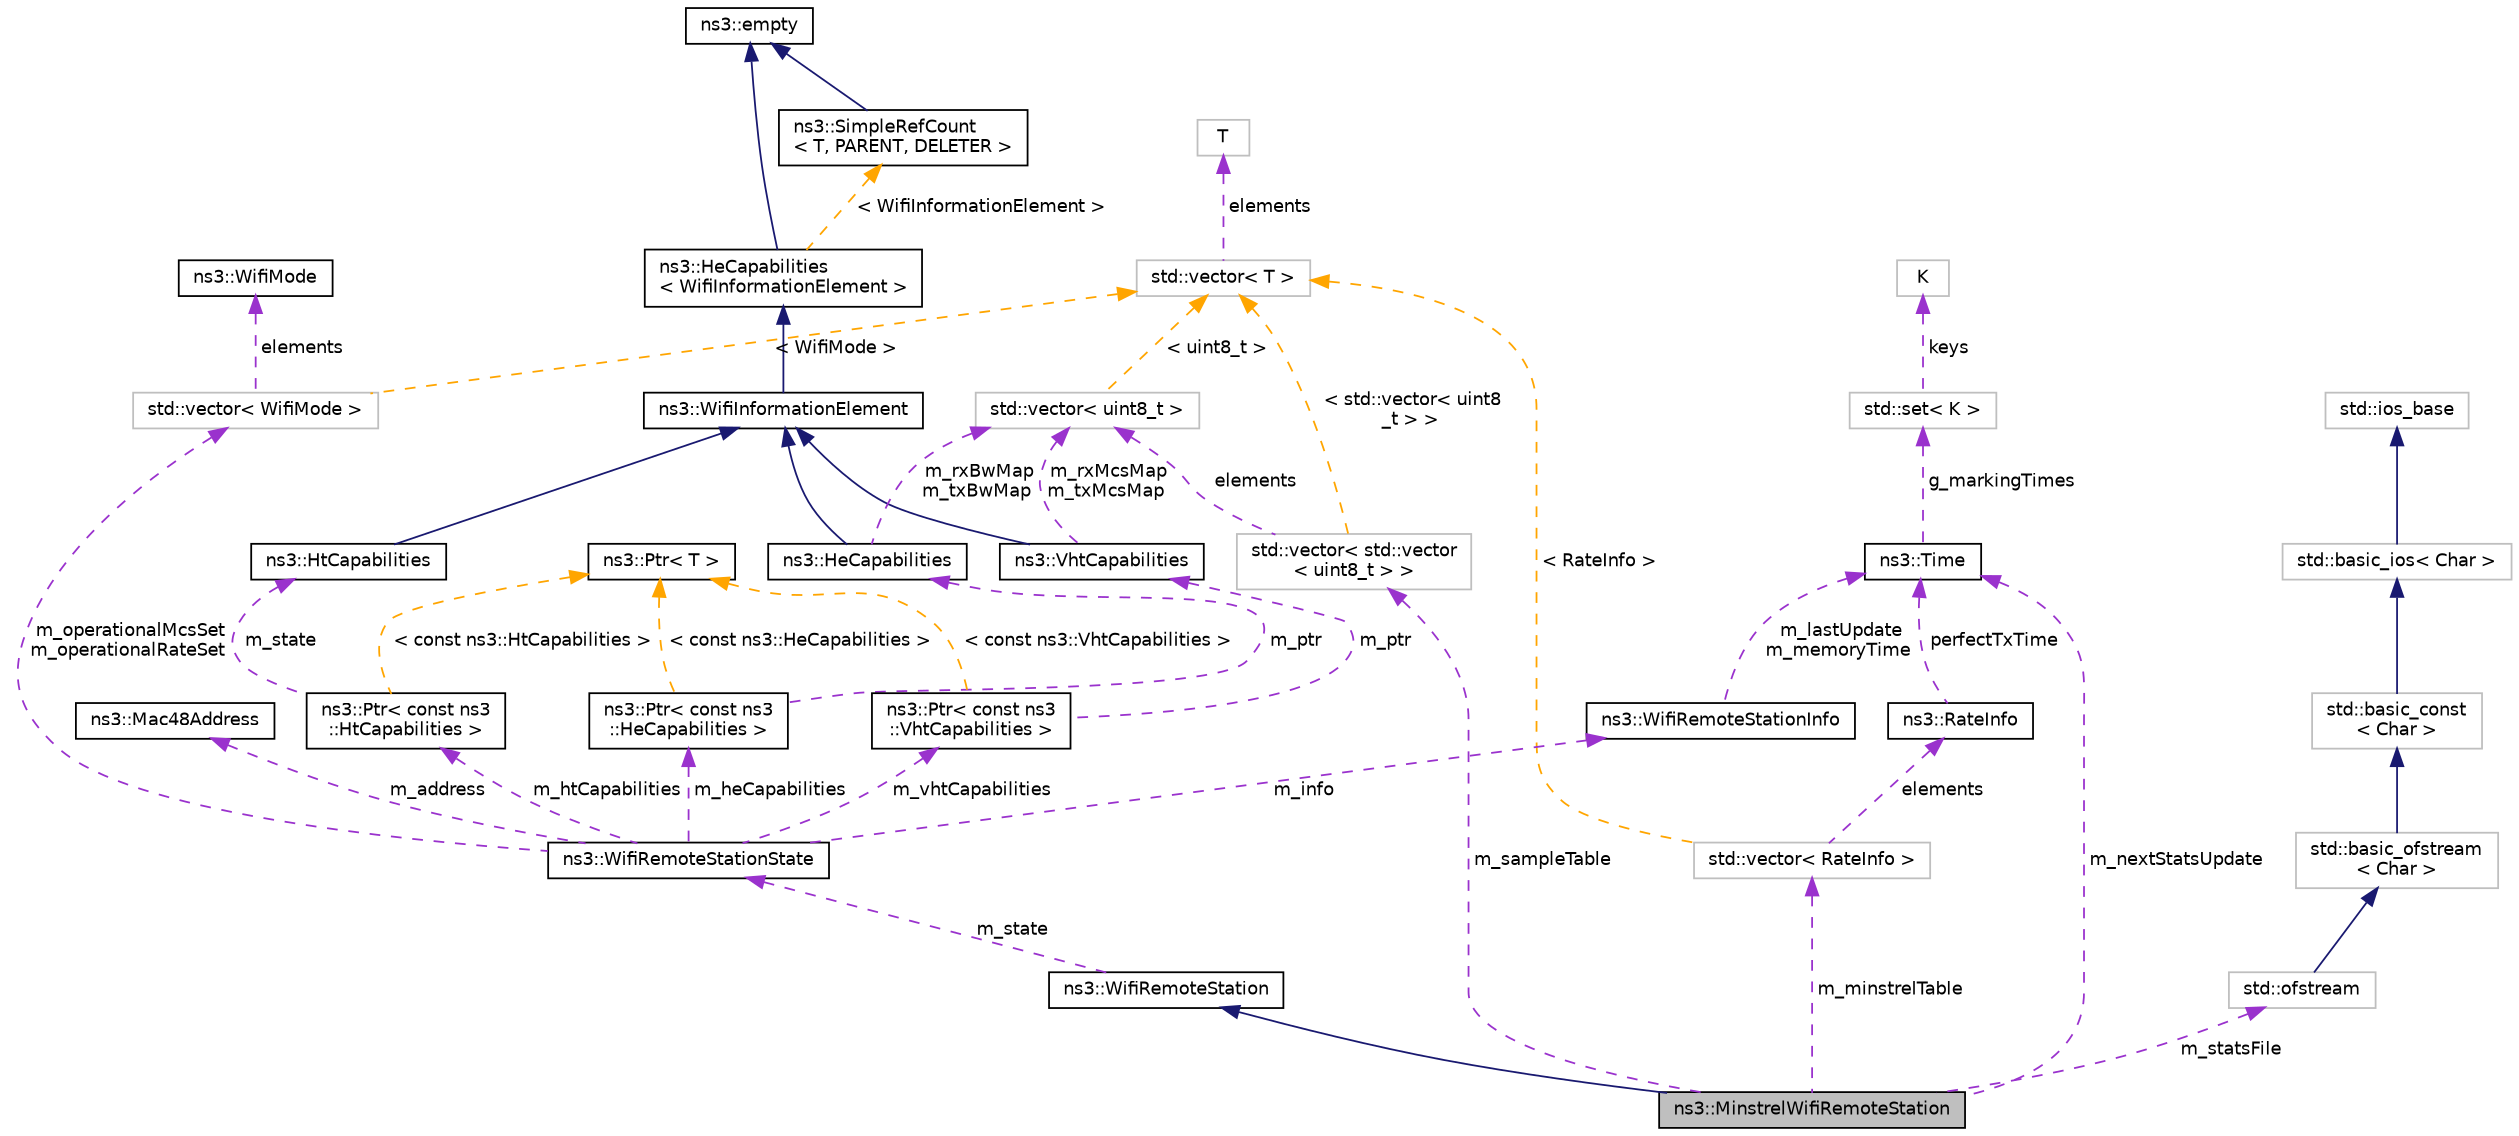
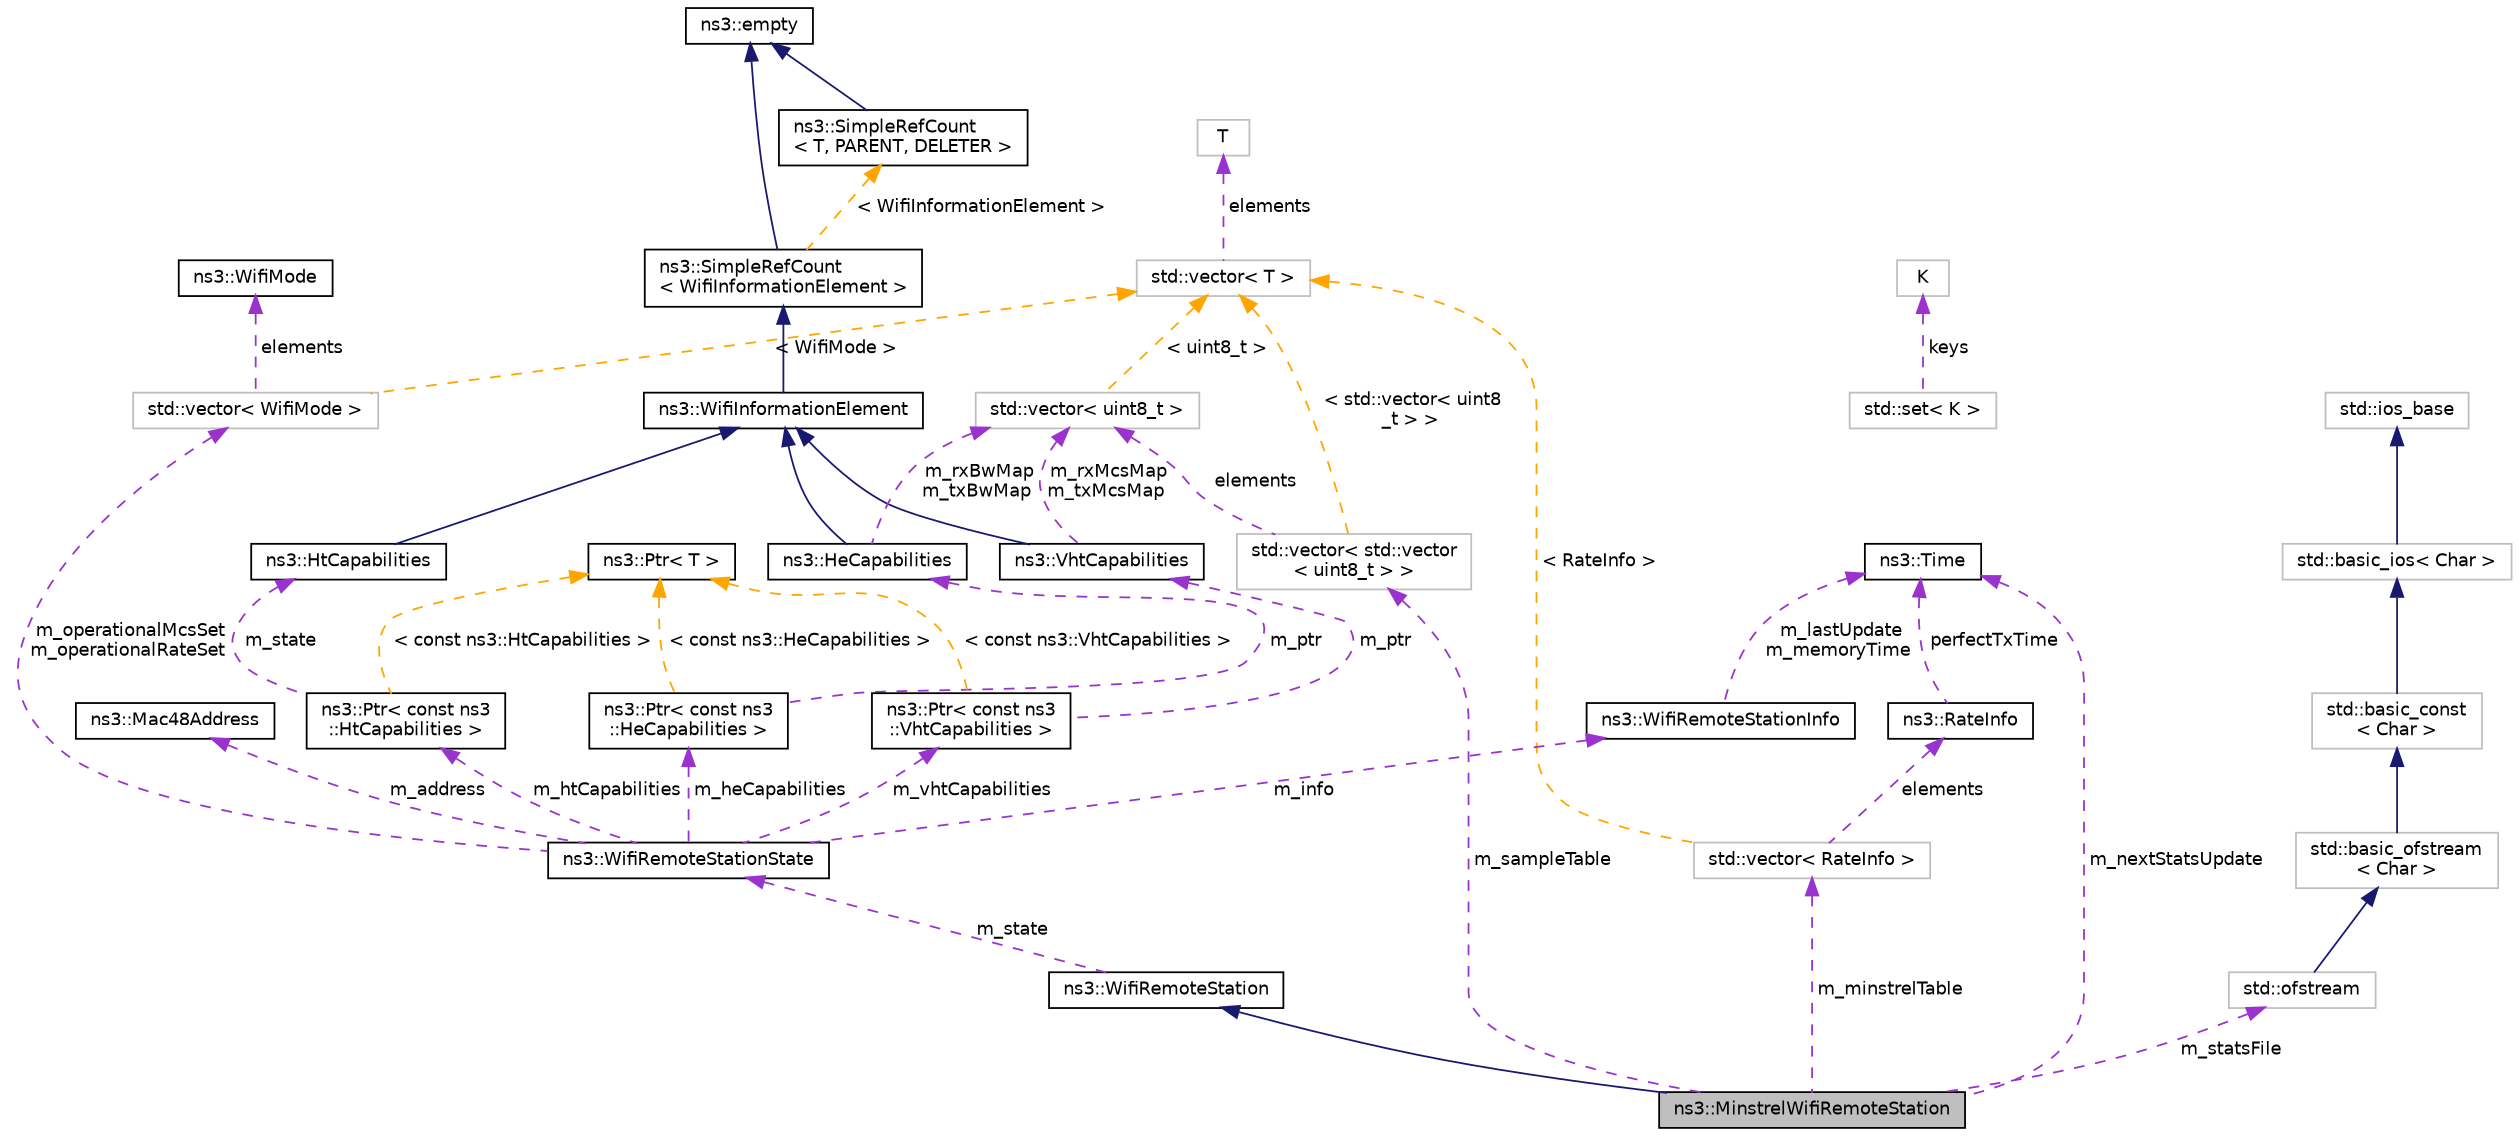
(783, 278) -> (783, 278)
(1923, 495) -> none
